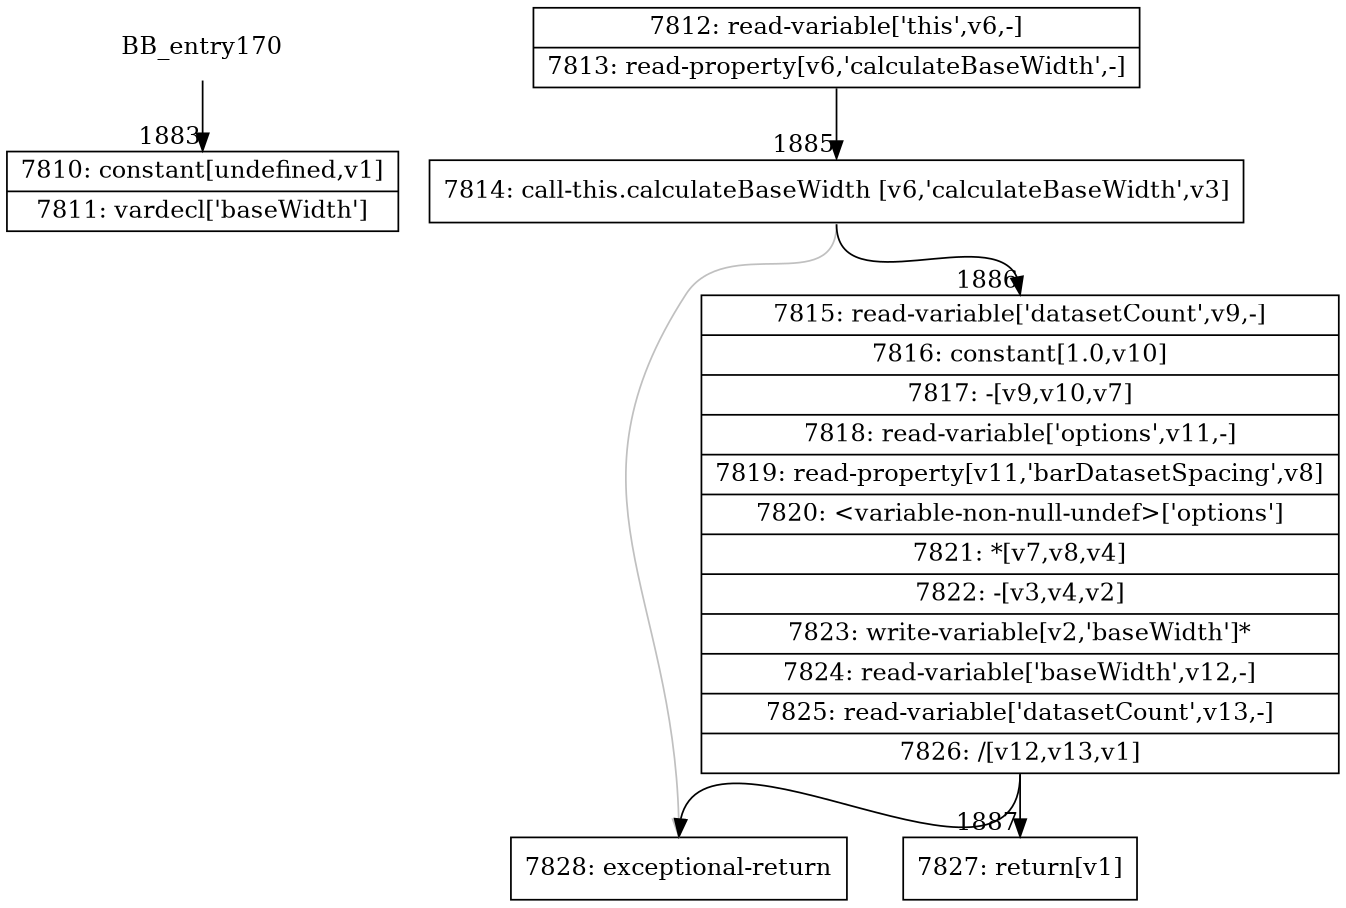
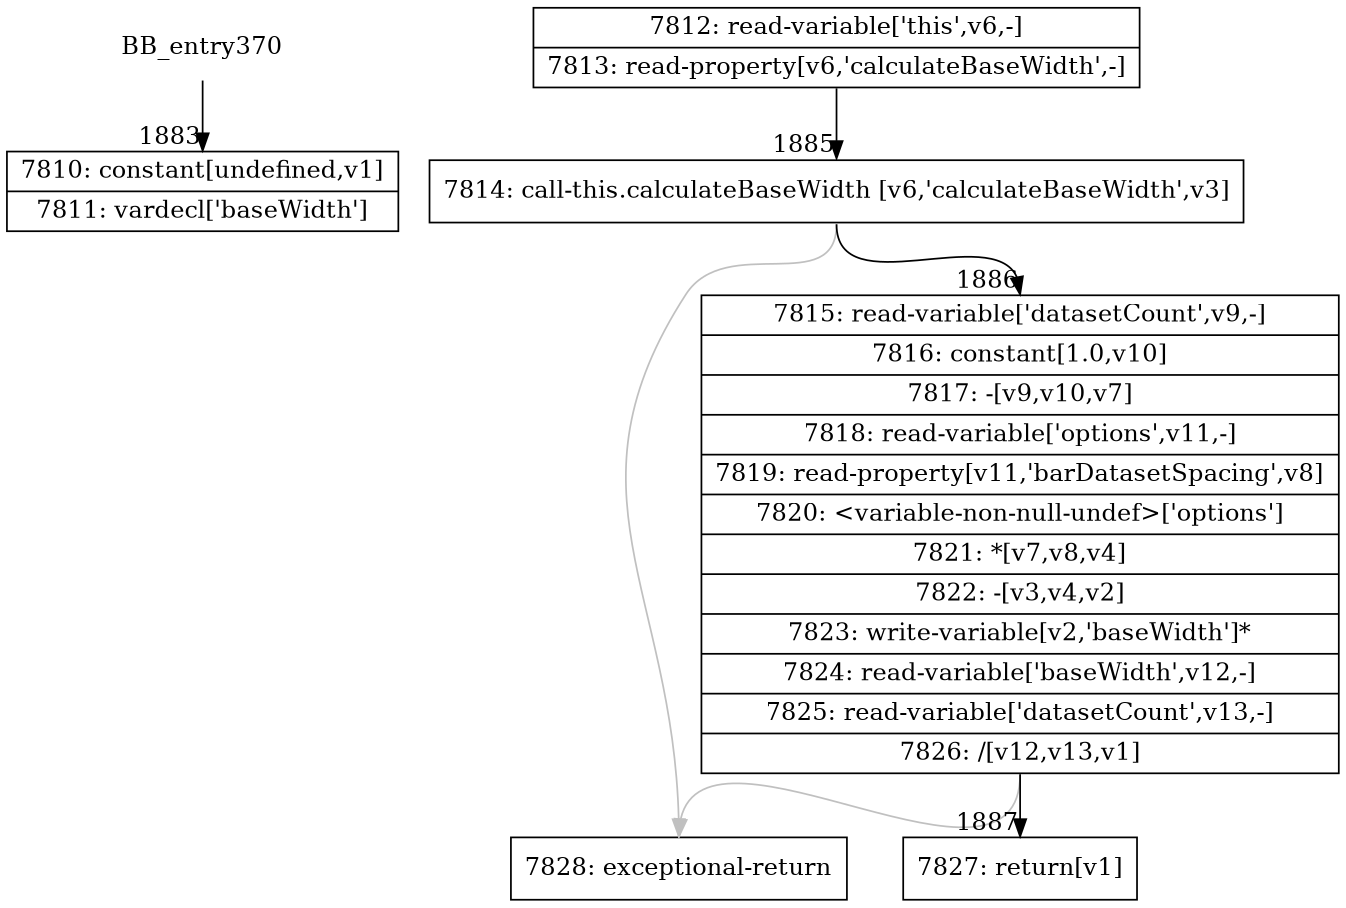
(203, 48) -> (203, 48)
(858, 808) -> (858, 808)
